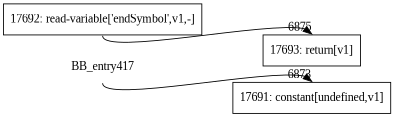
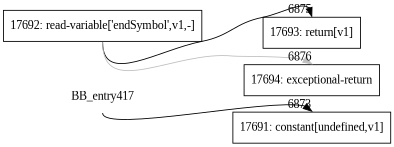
none -> (312, 80)
